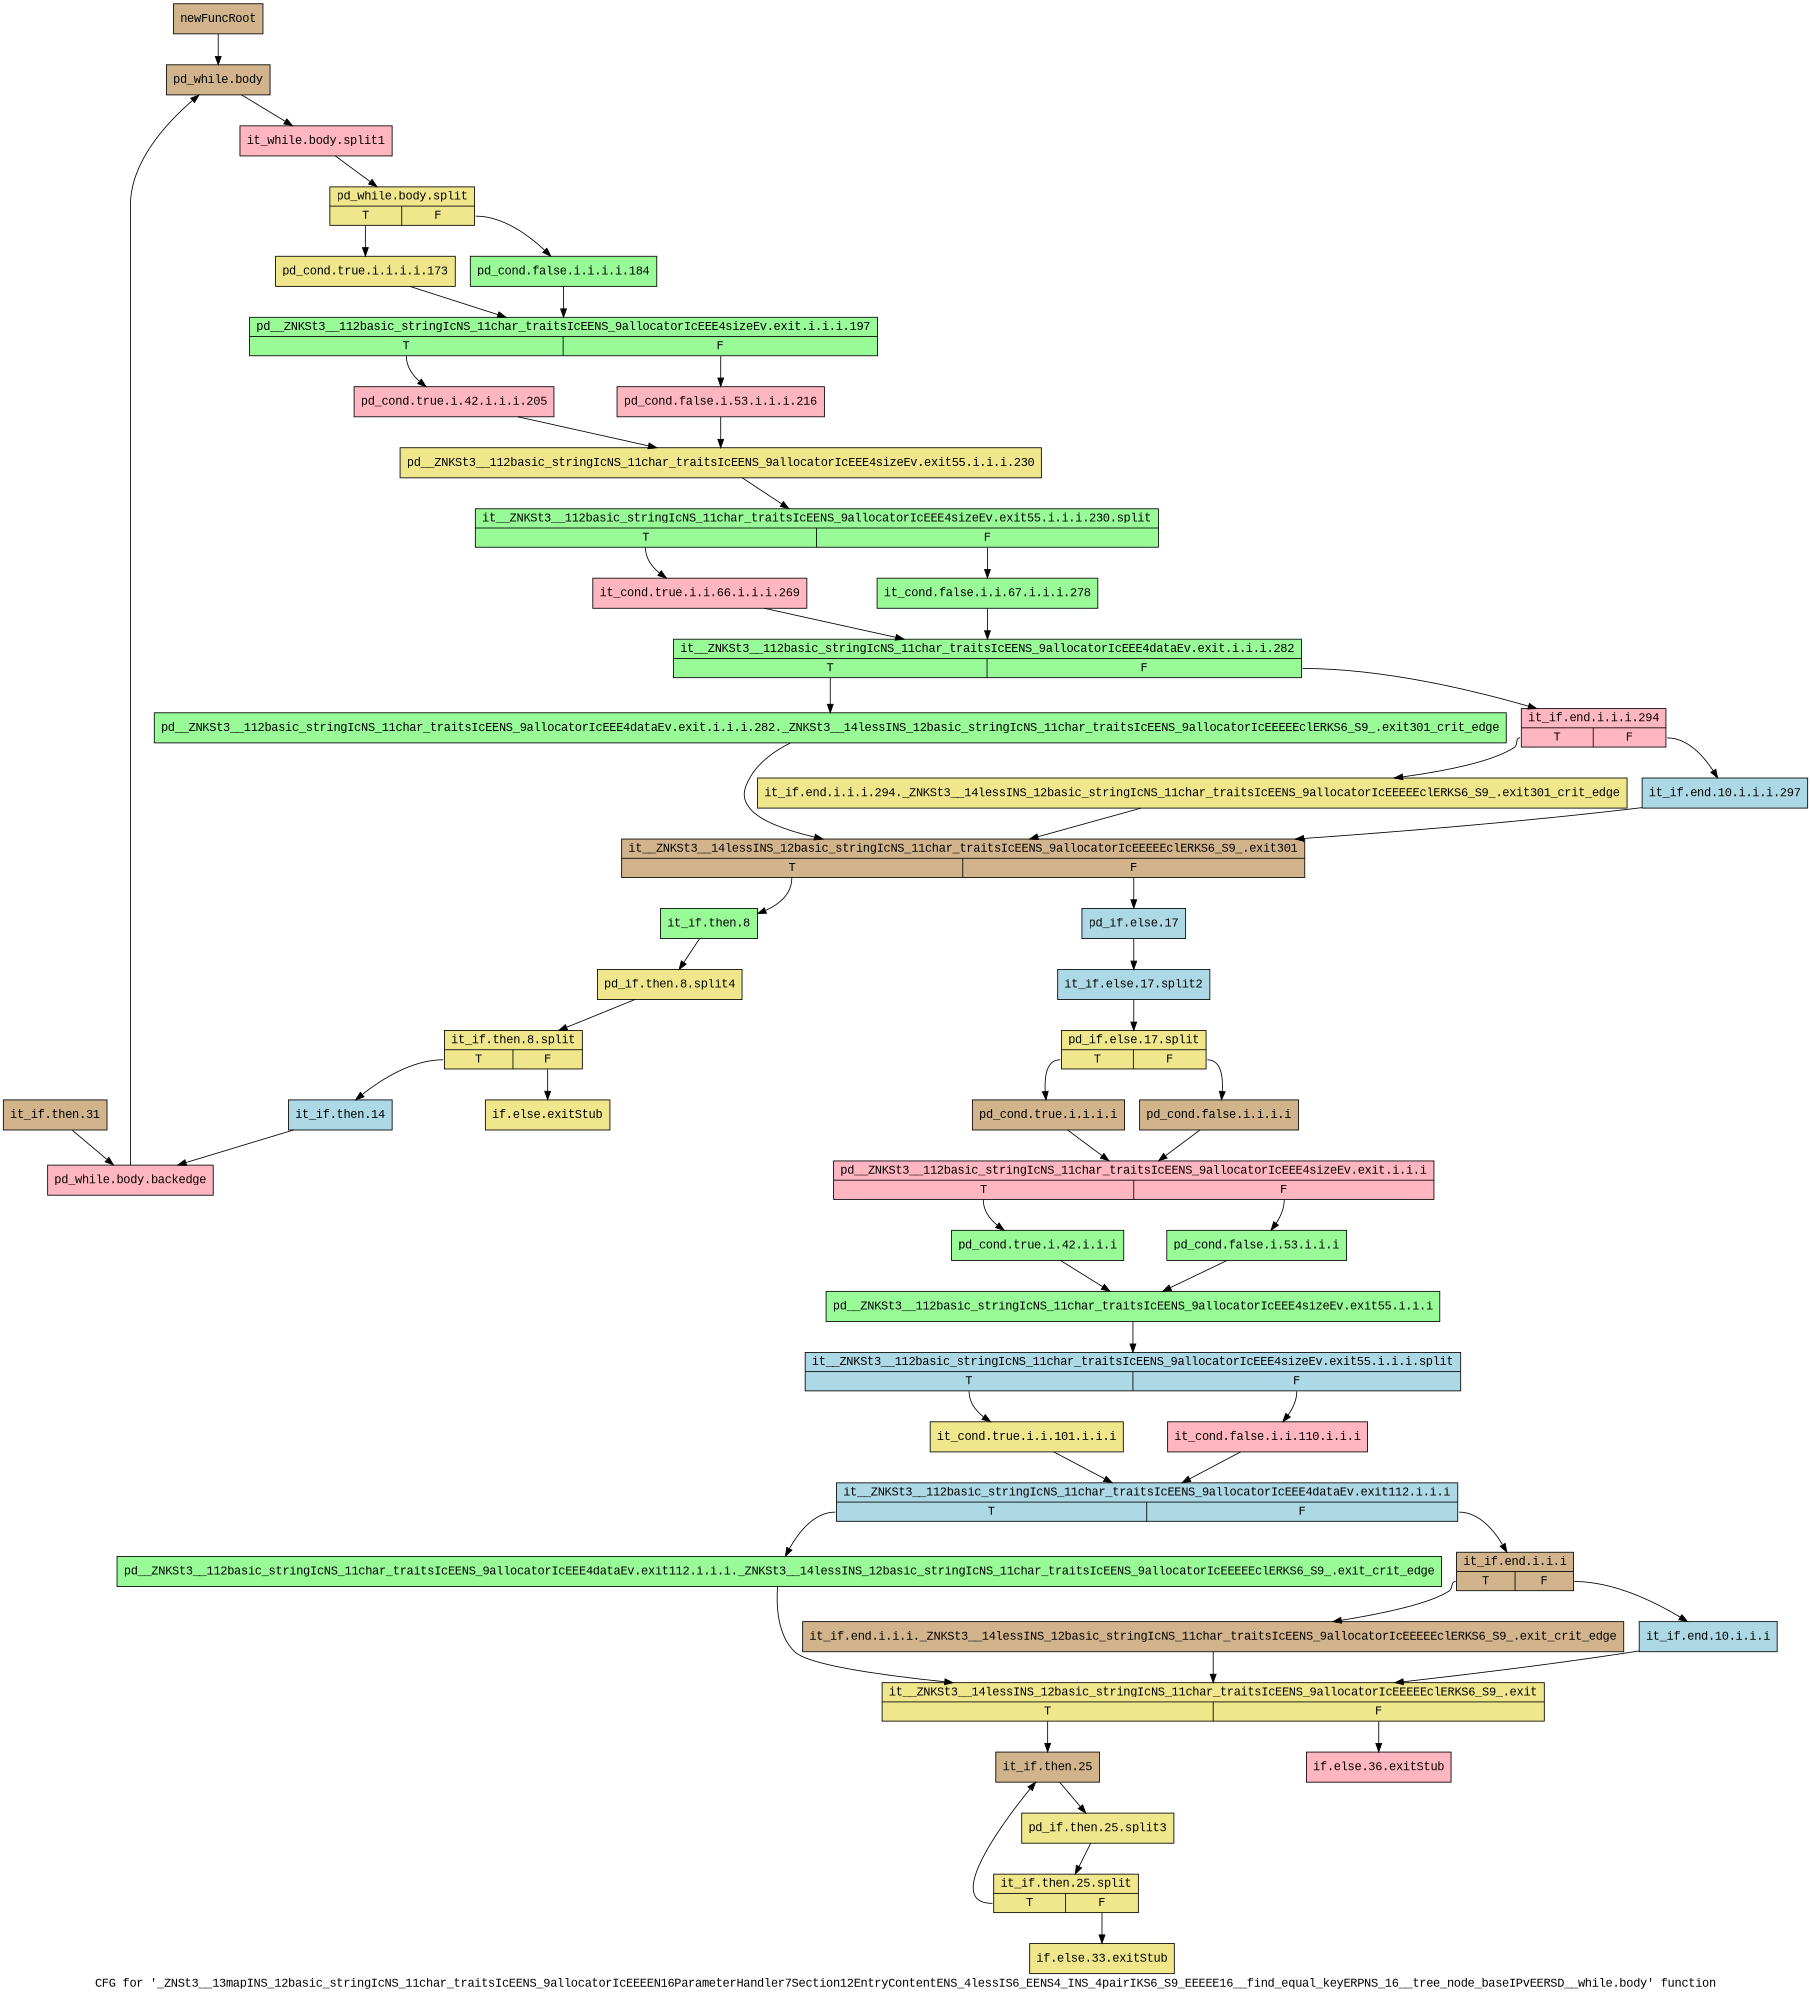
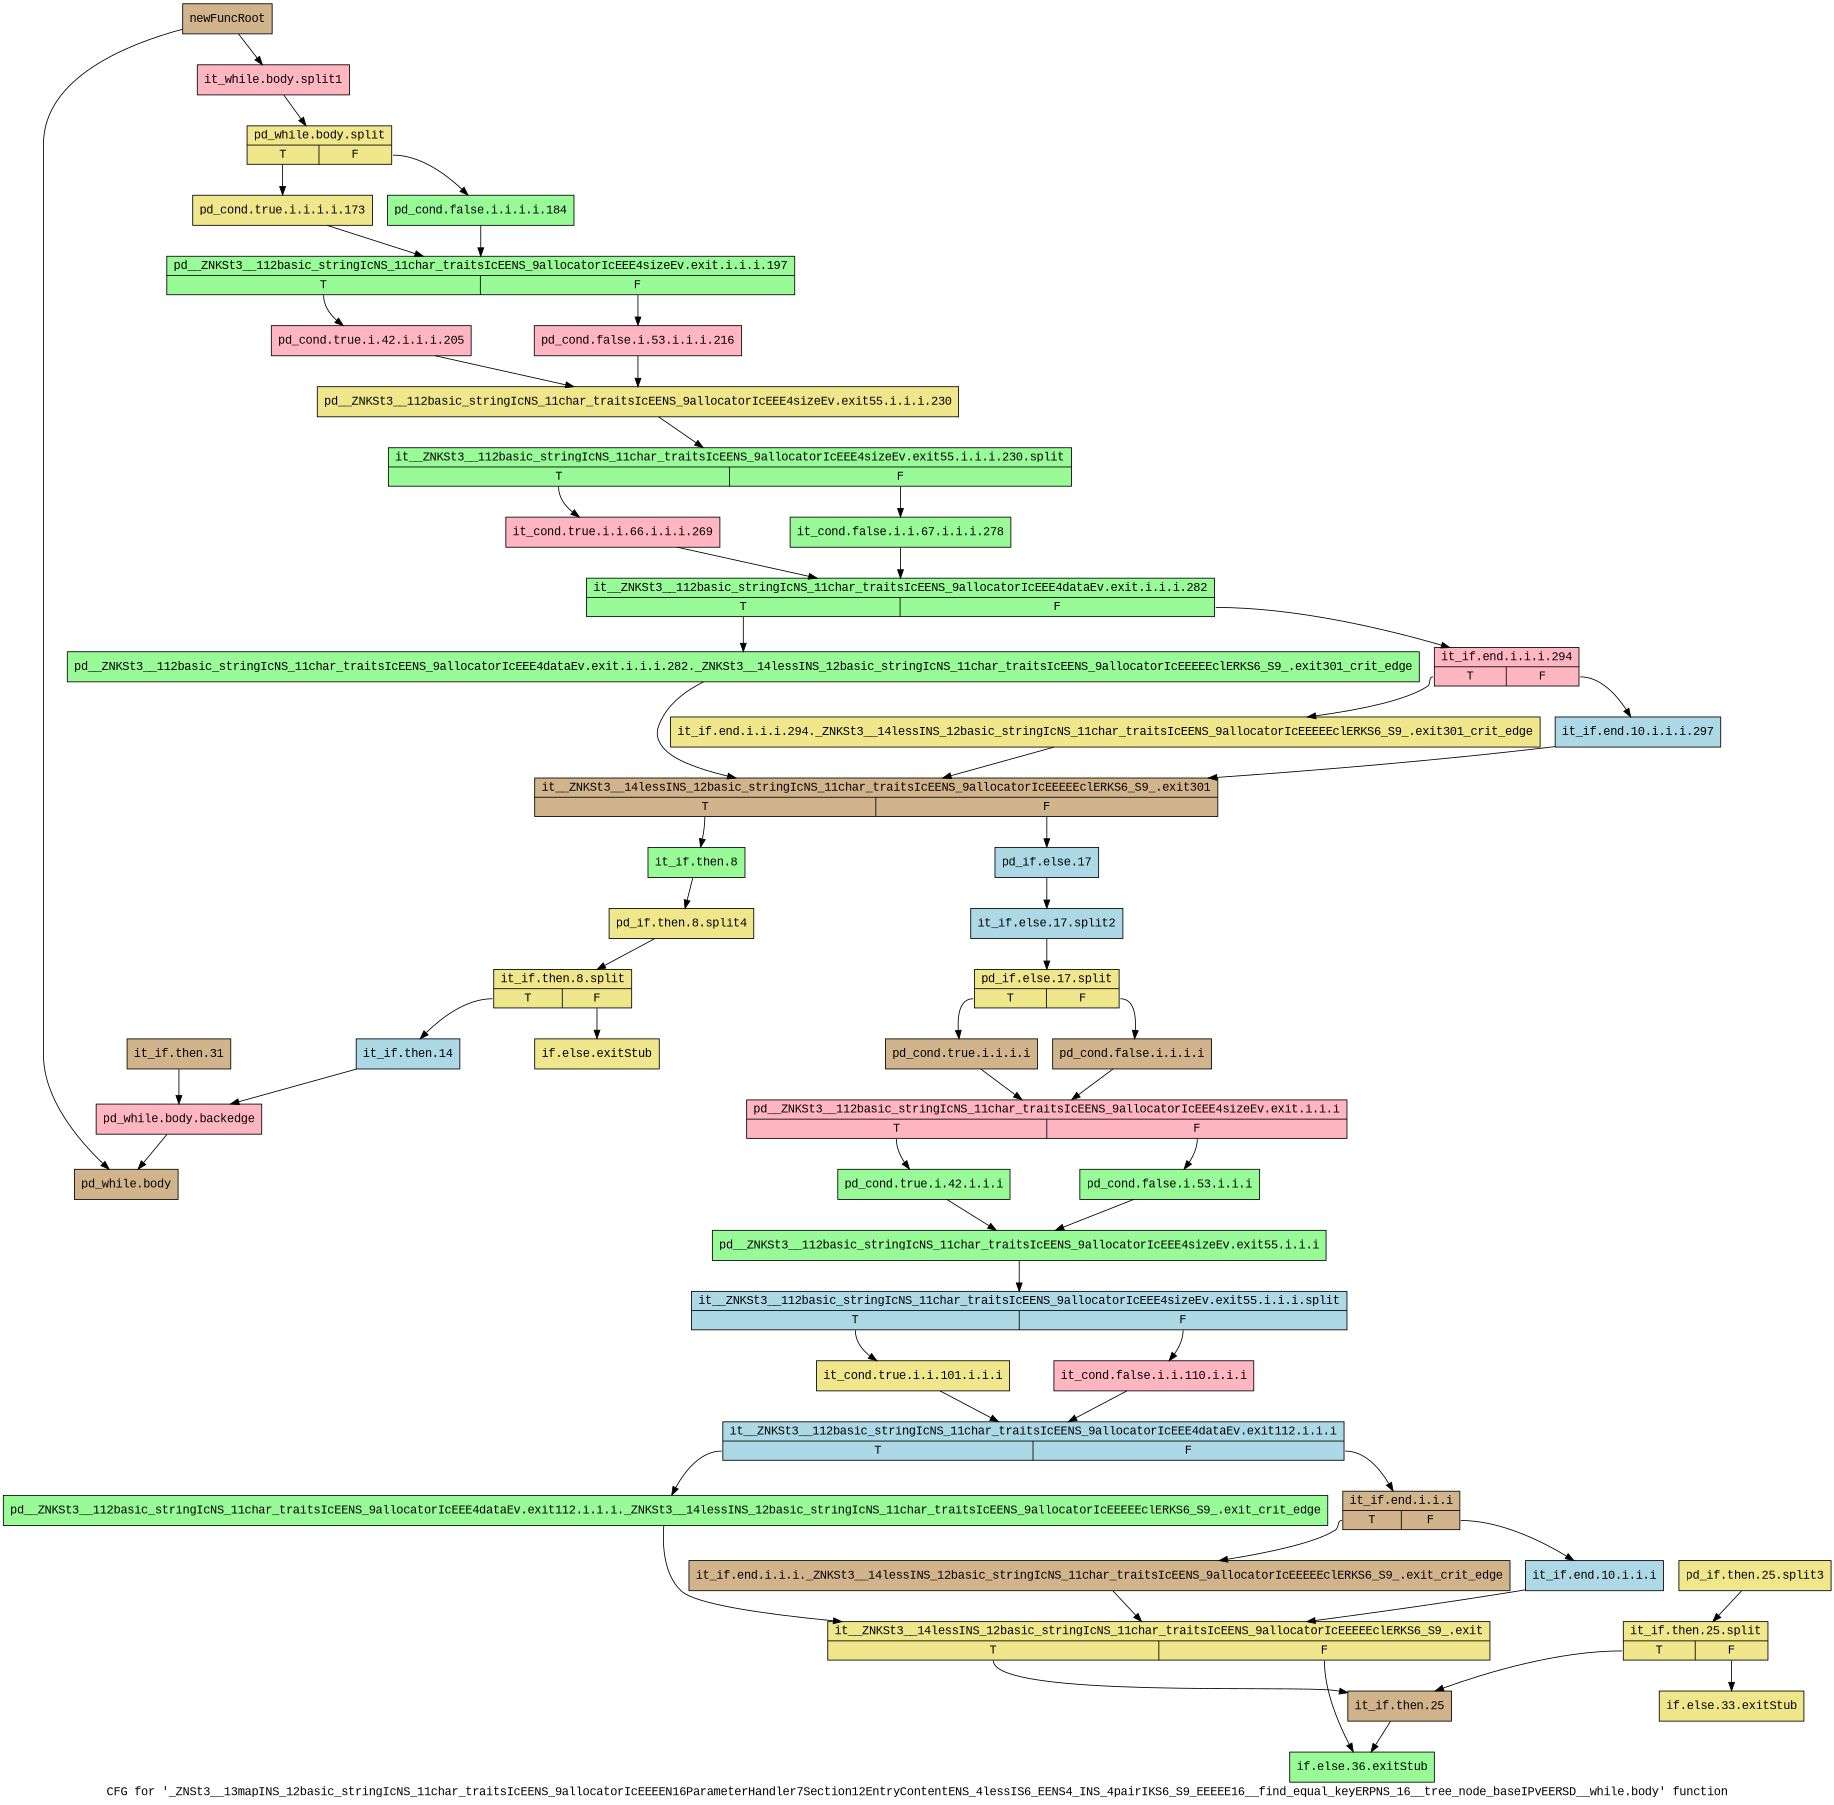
(263, 108) -> (248, 46)
(1379, 1767) -> (1362, 1767)
(1070, 1794) -> (1383, 1733)
